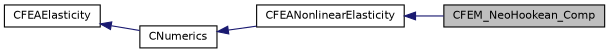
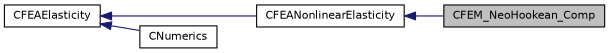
(242, 28) -> (184, 16)
